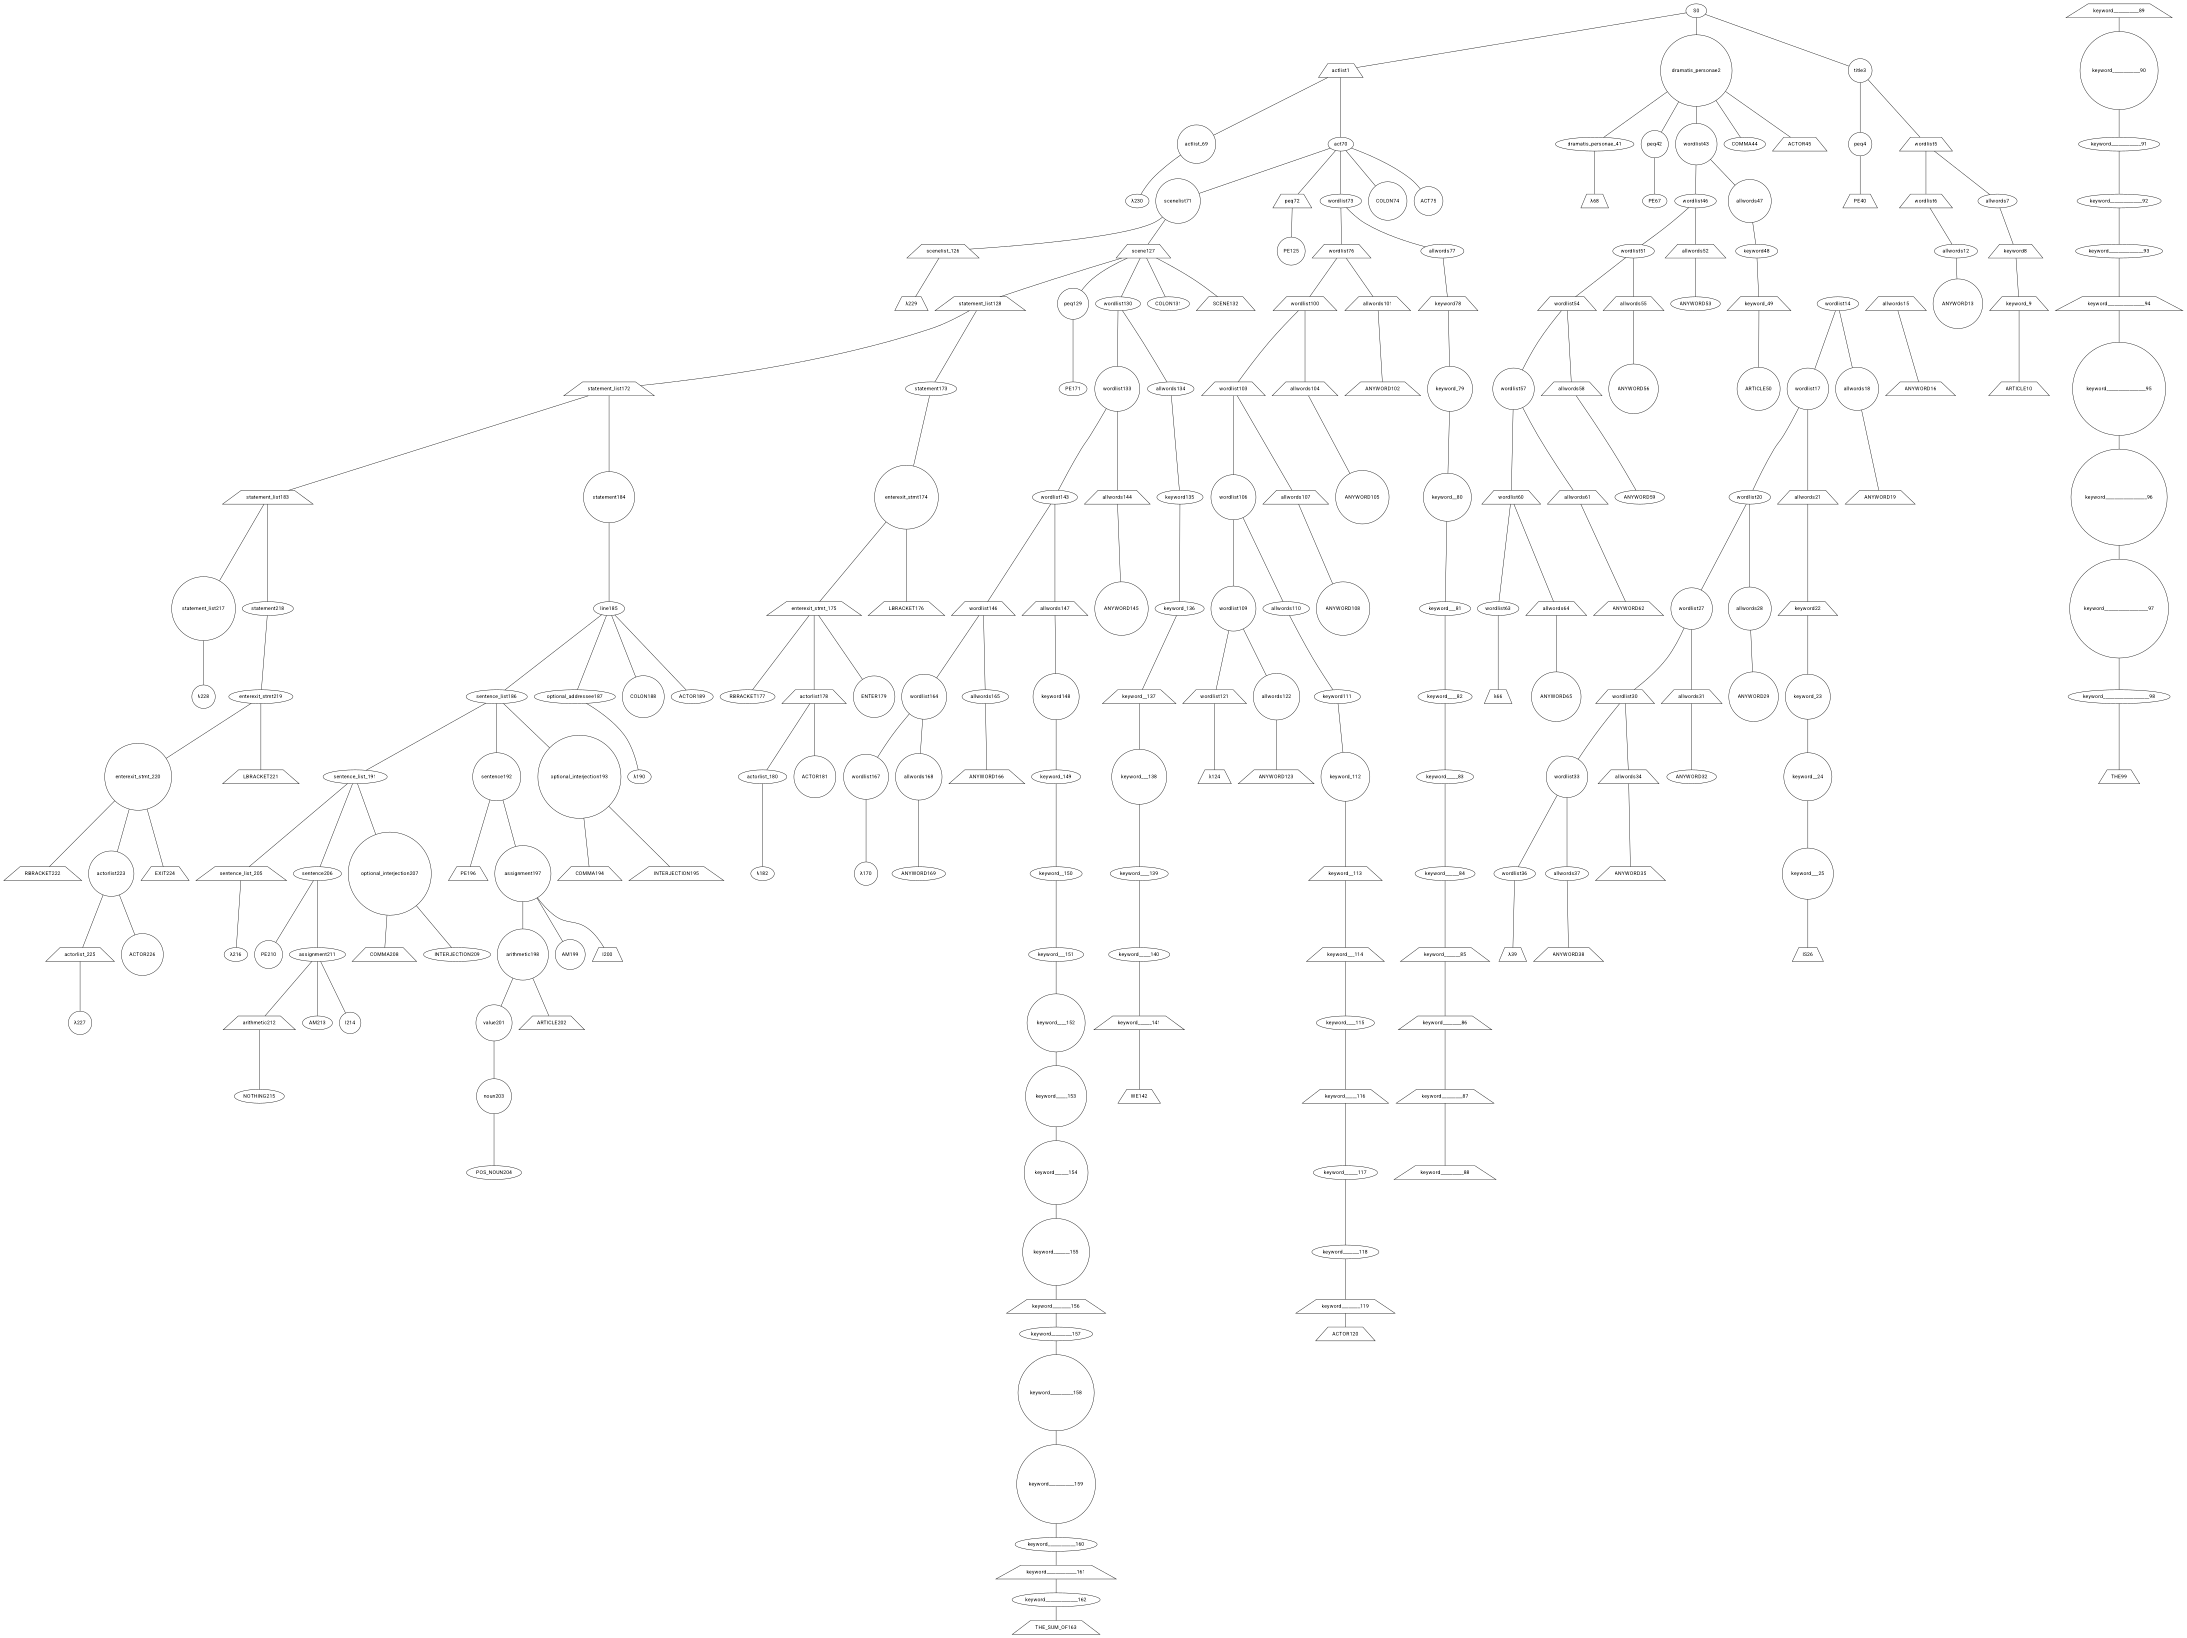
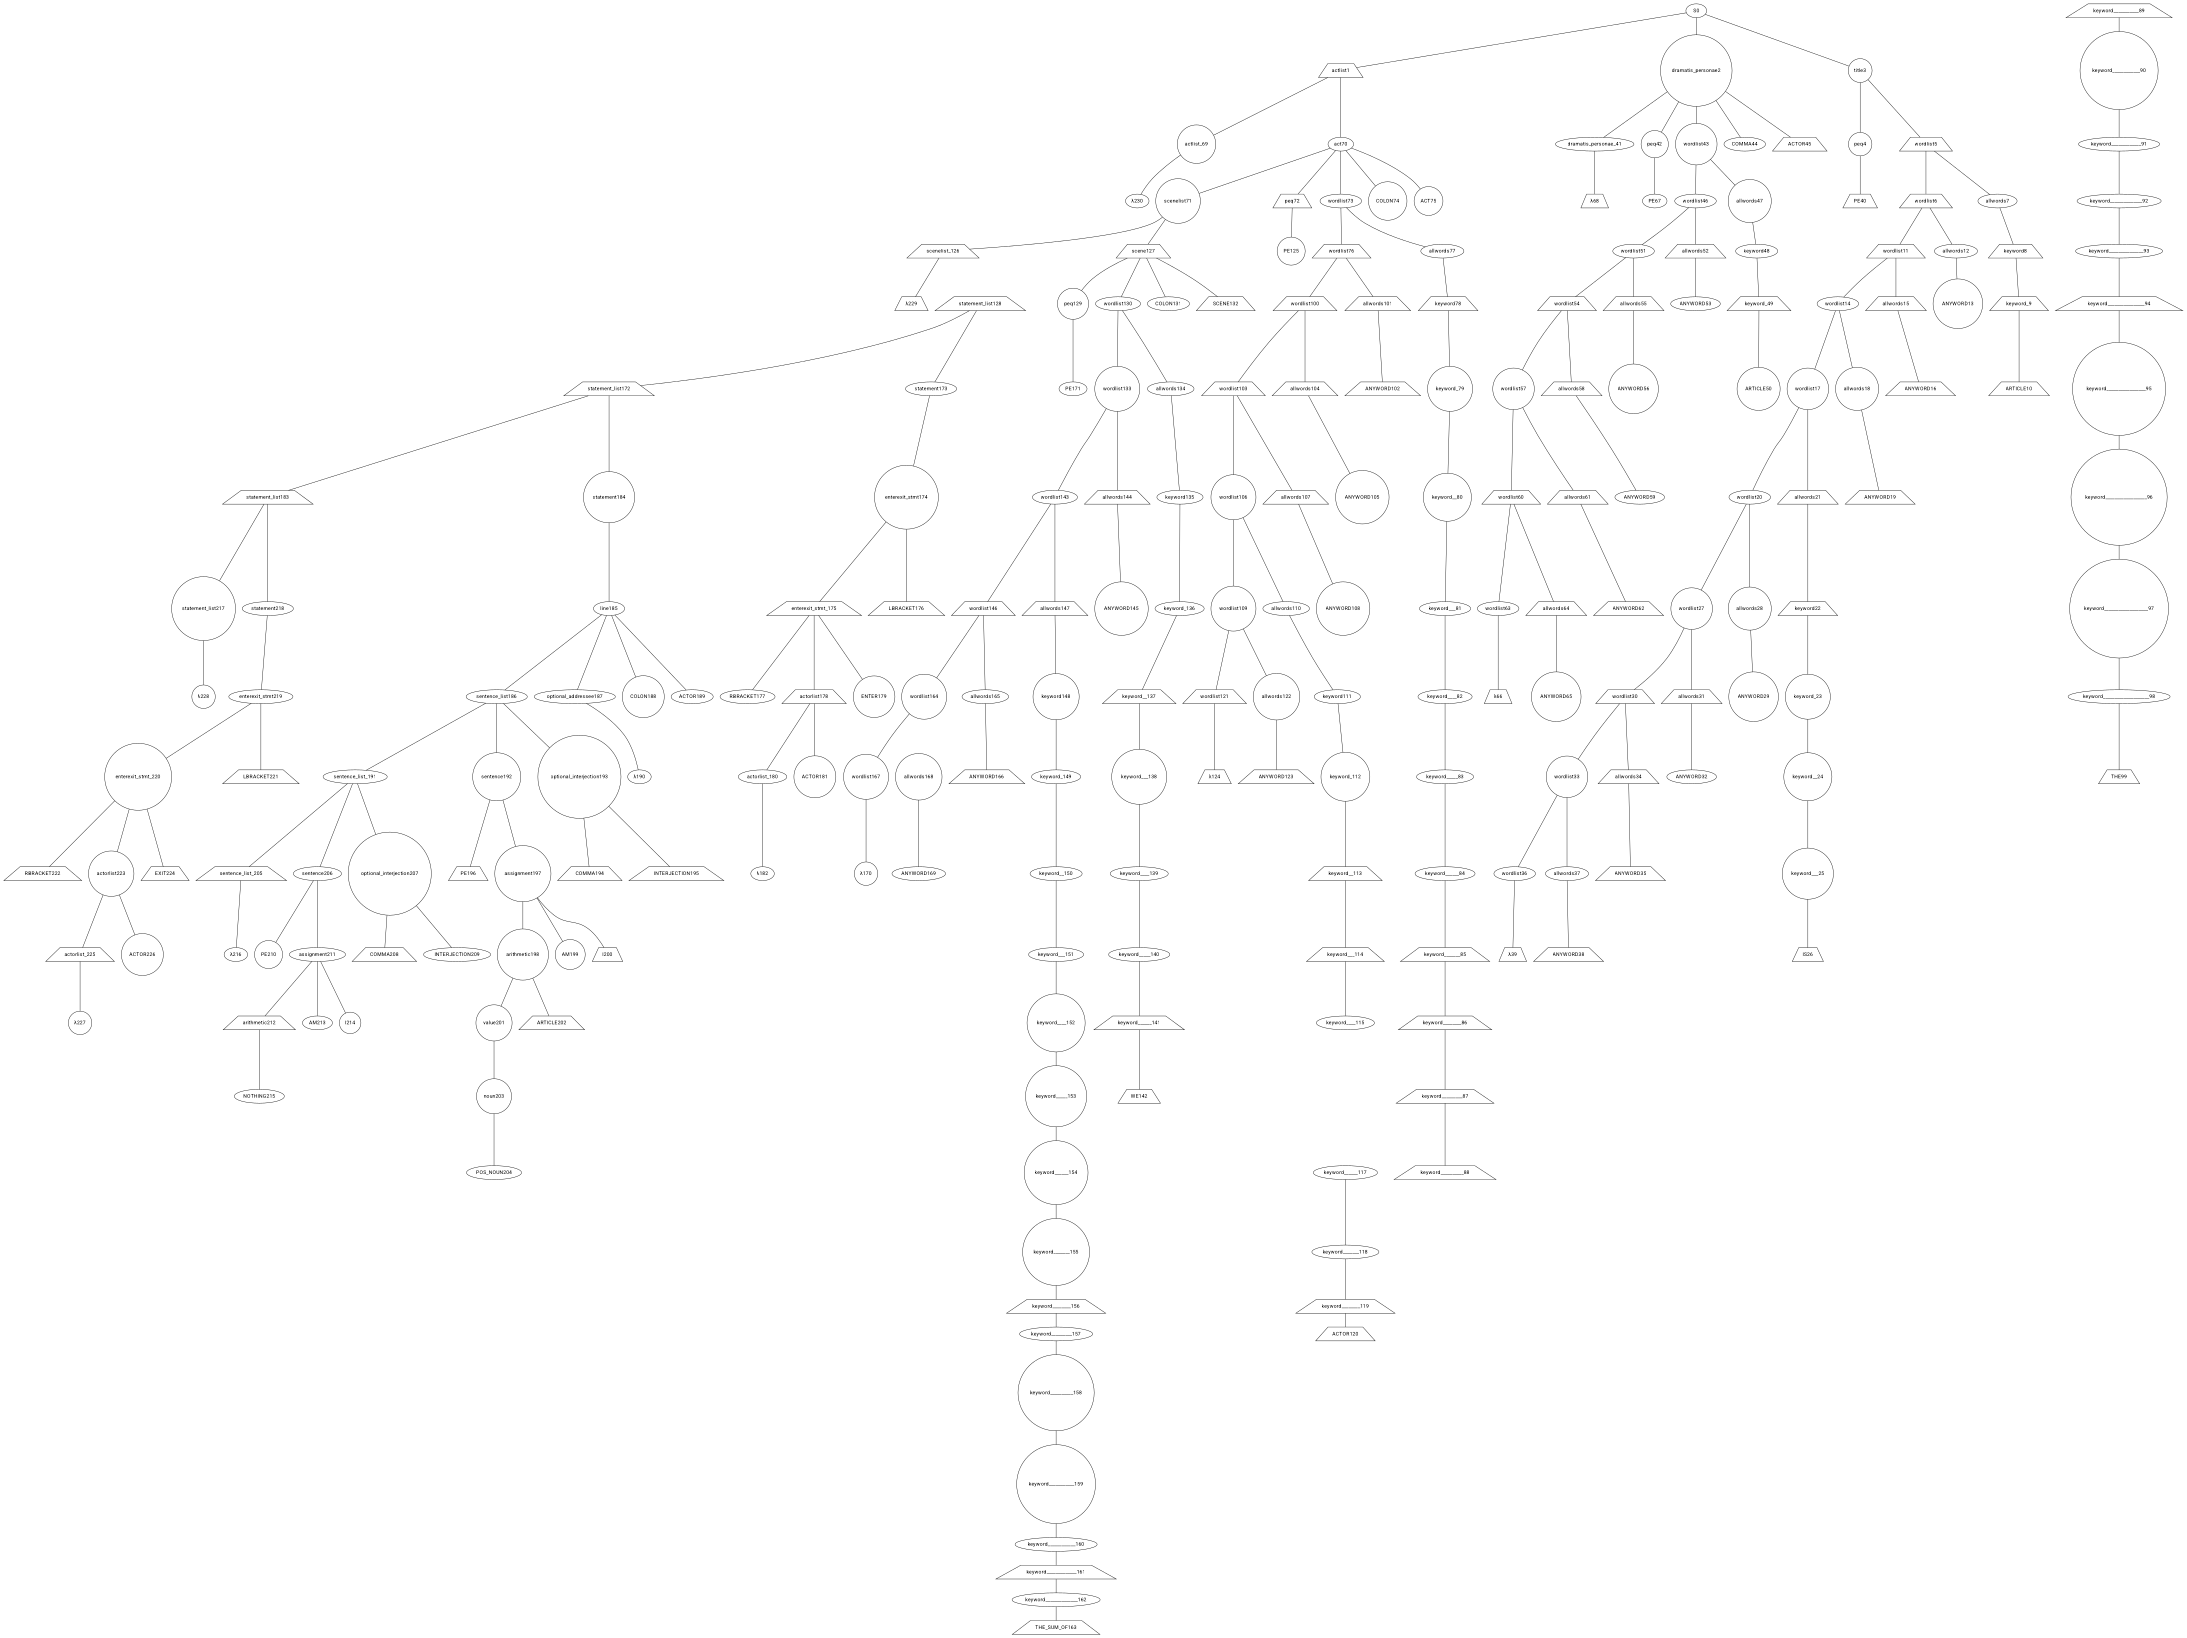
none -> (1896, 251)
(1061, 277) -> none
(921, 736) -> none
(1345, 1096) -> none
